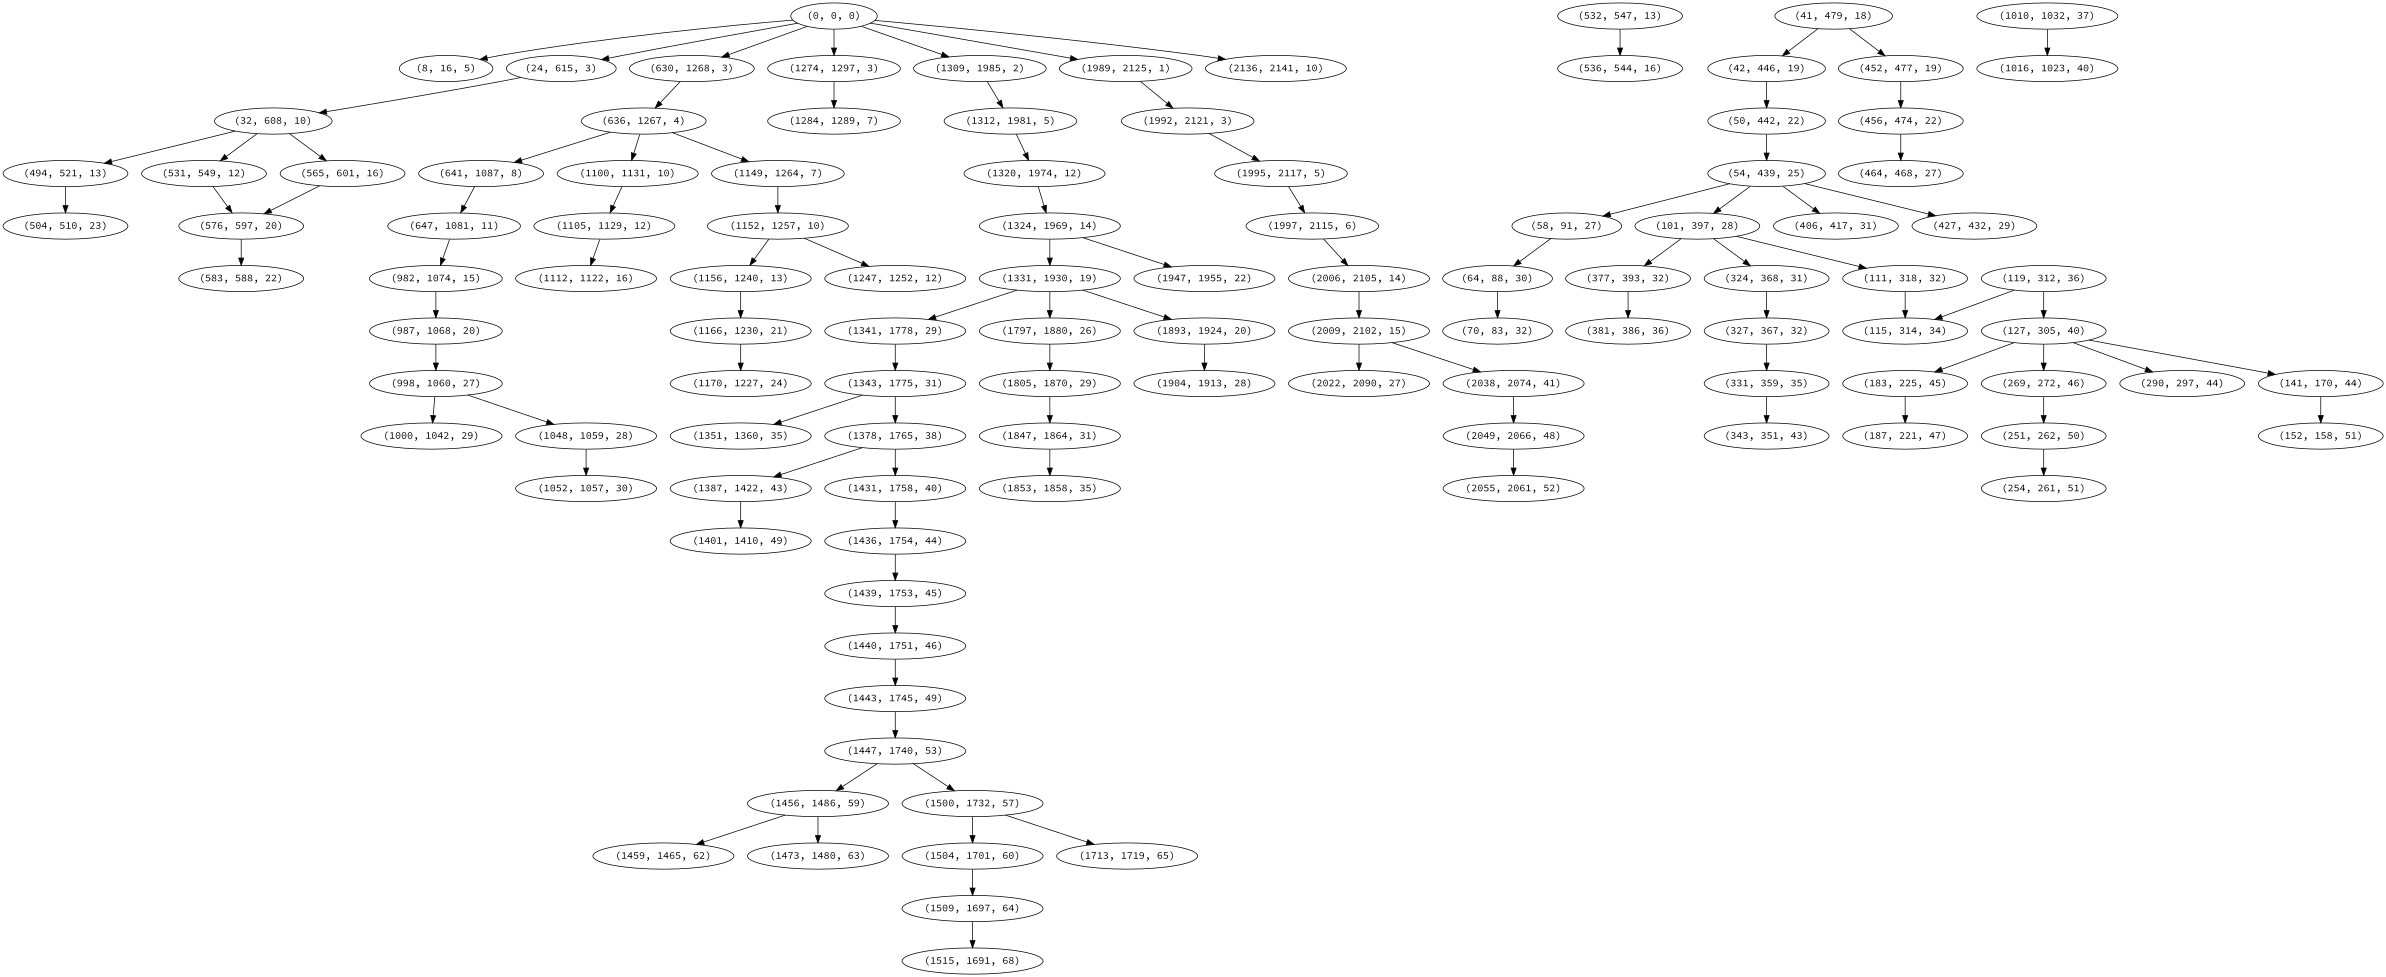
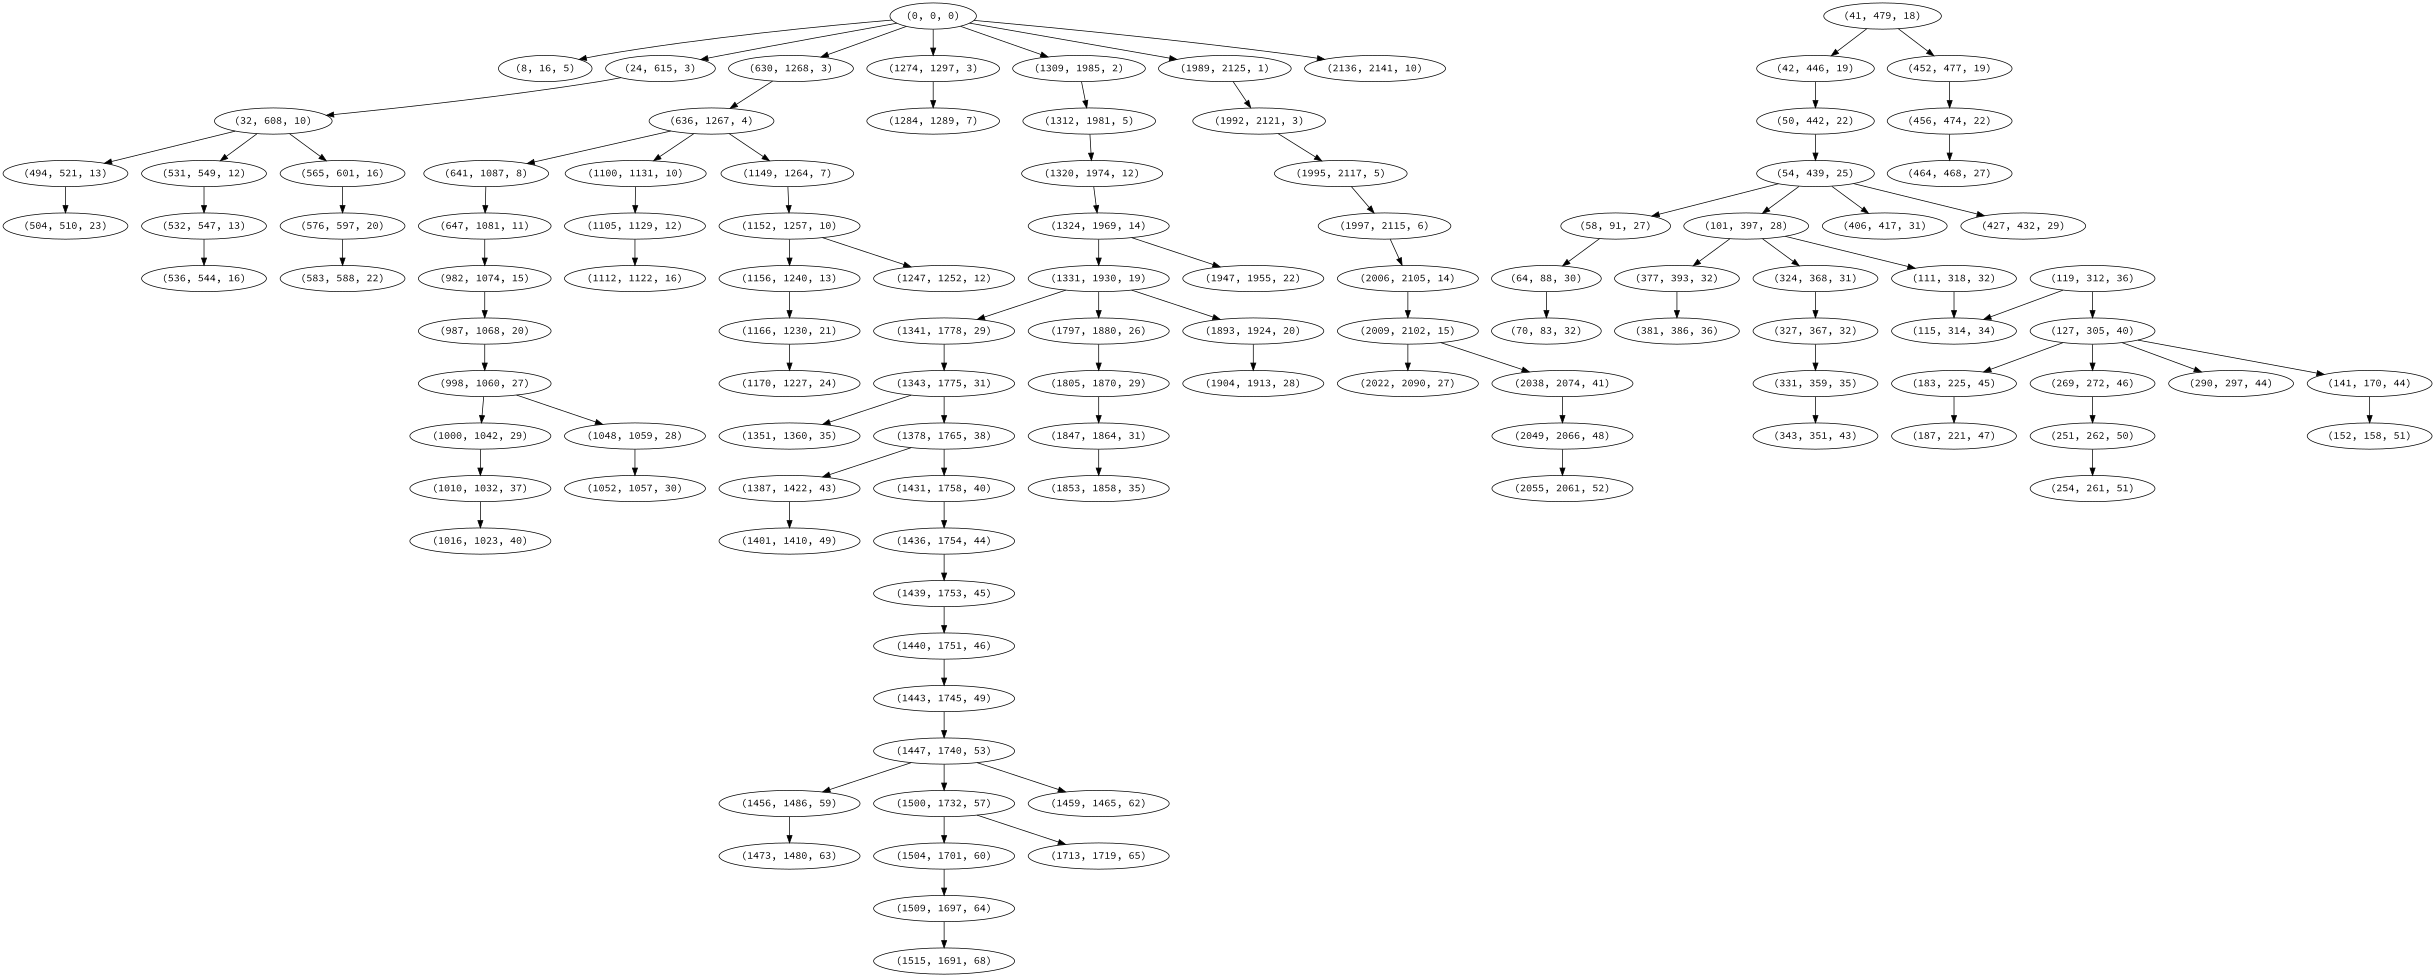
(220, 197) -> (204, 196)
none -> (480, 459)
(744, 829) -> (1018, 776)
